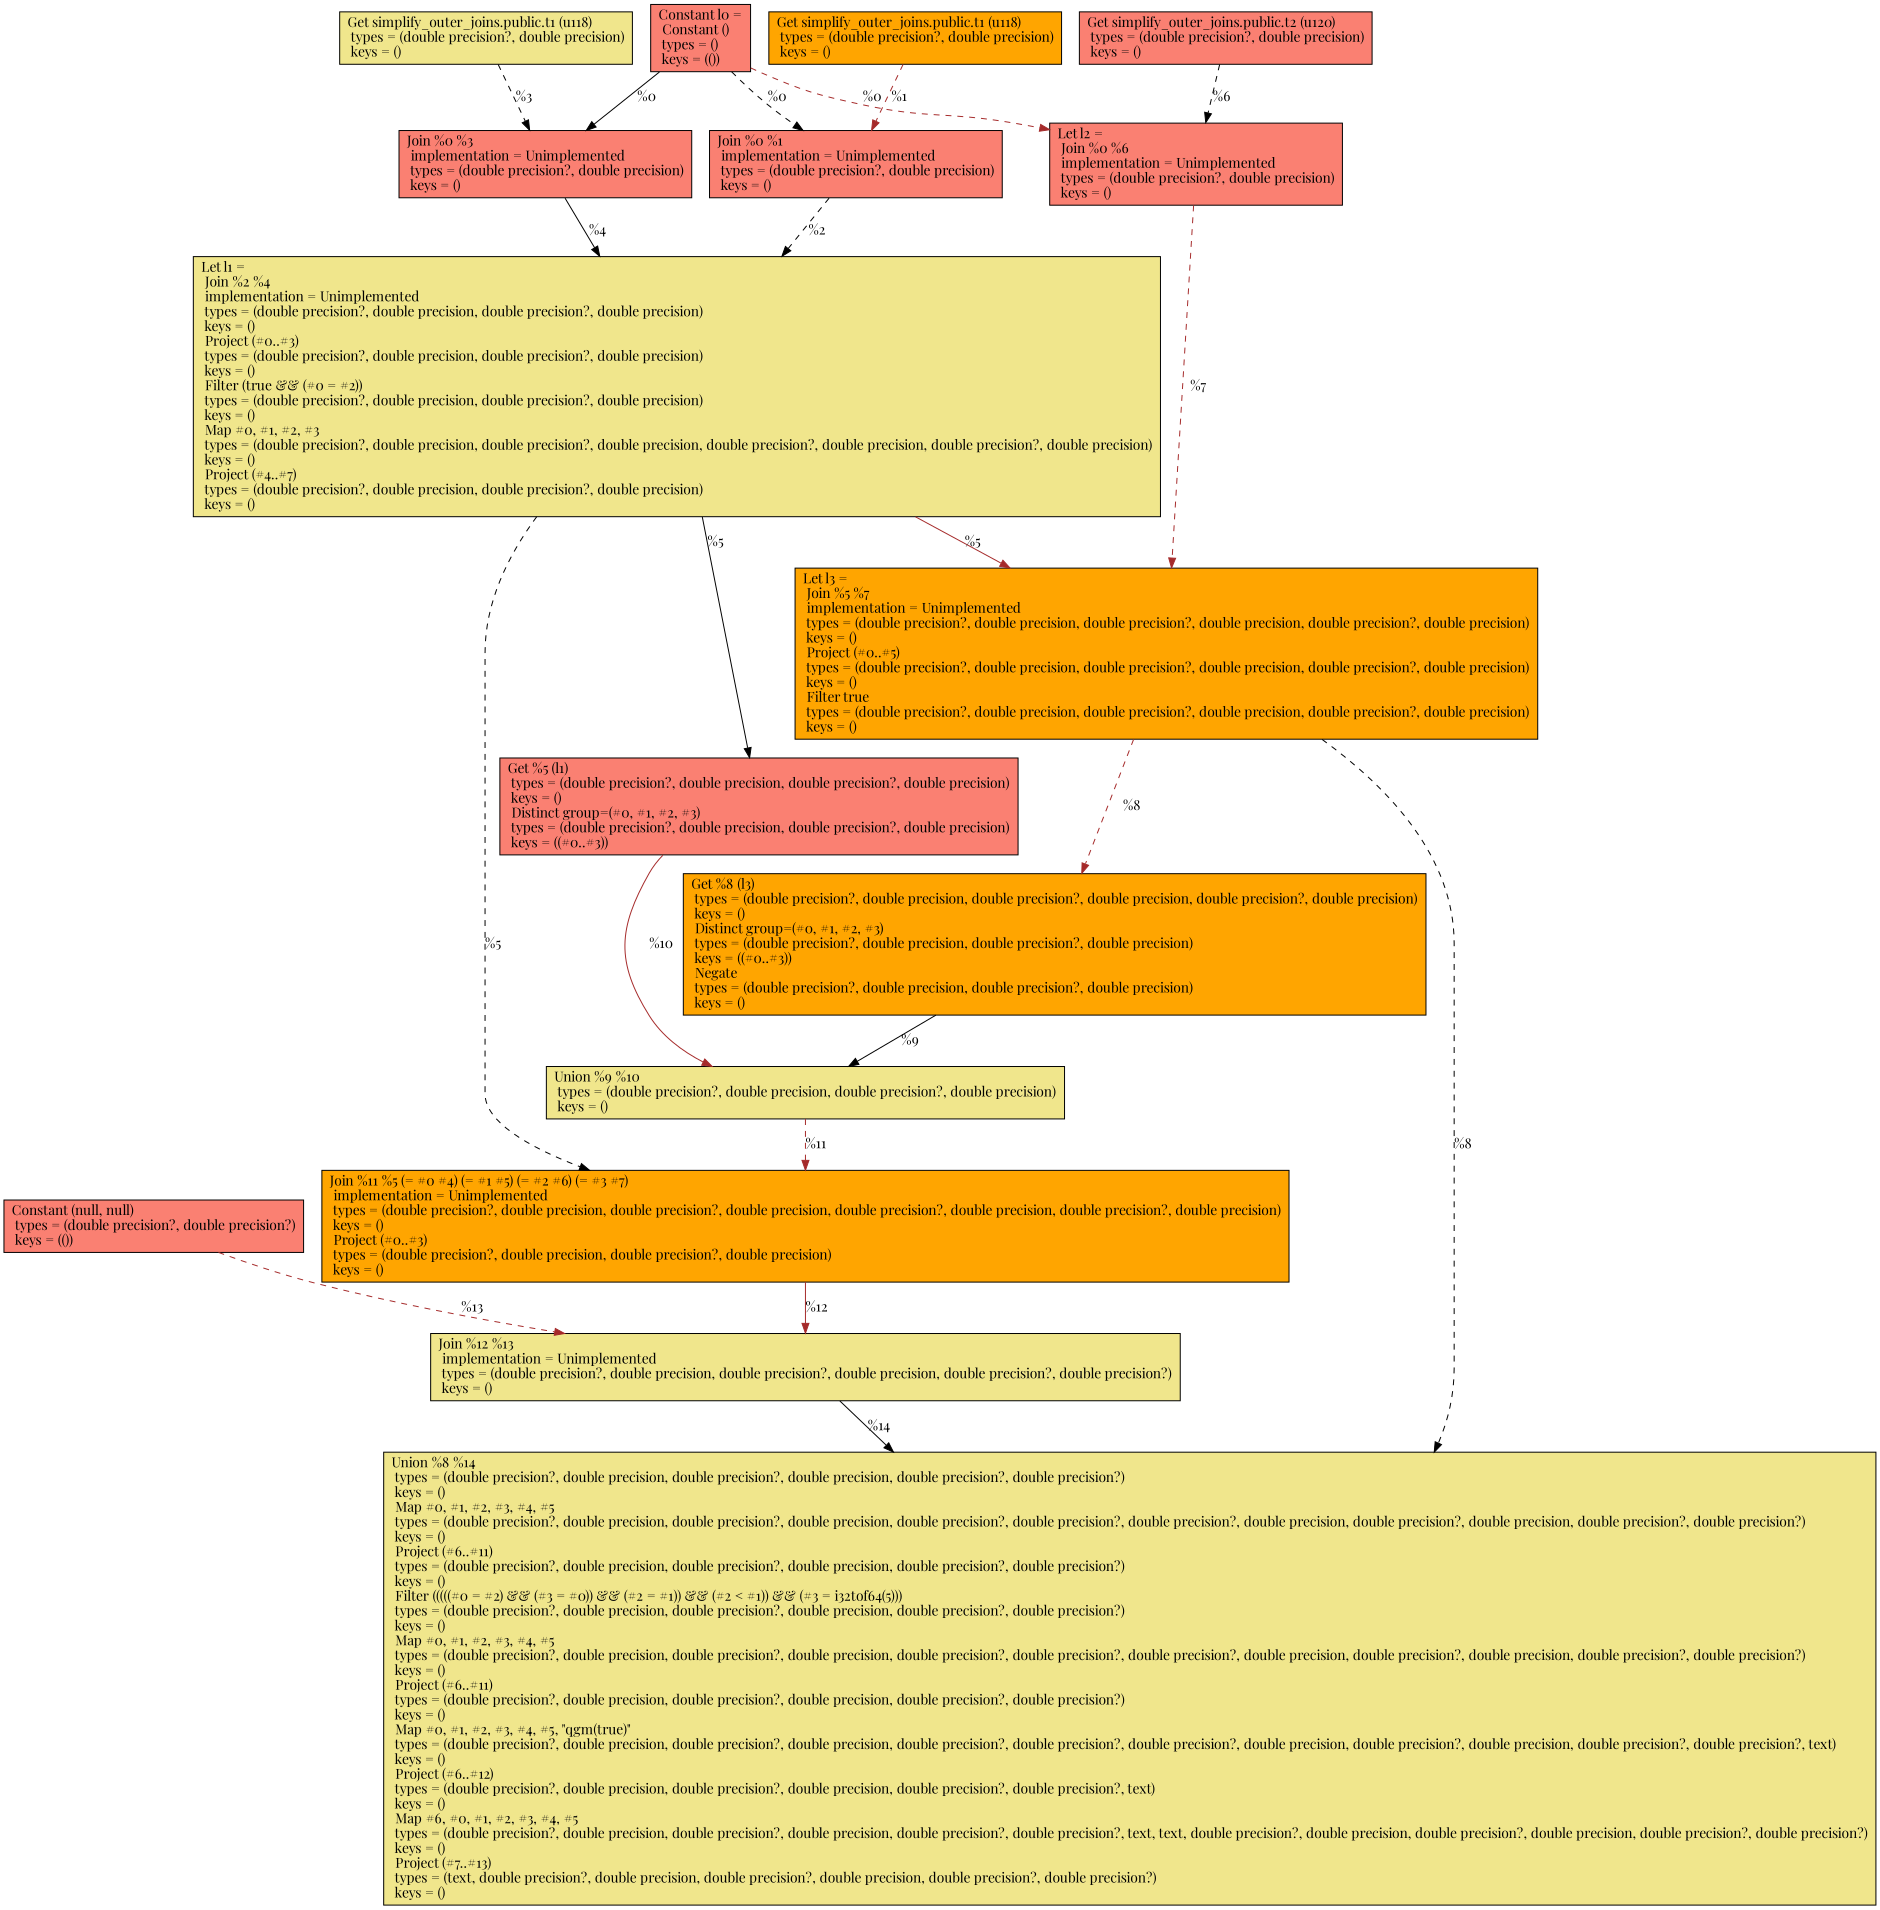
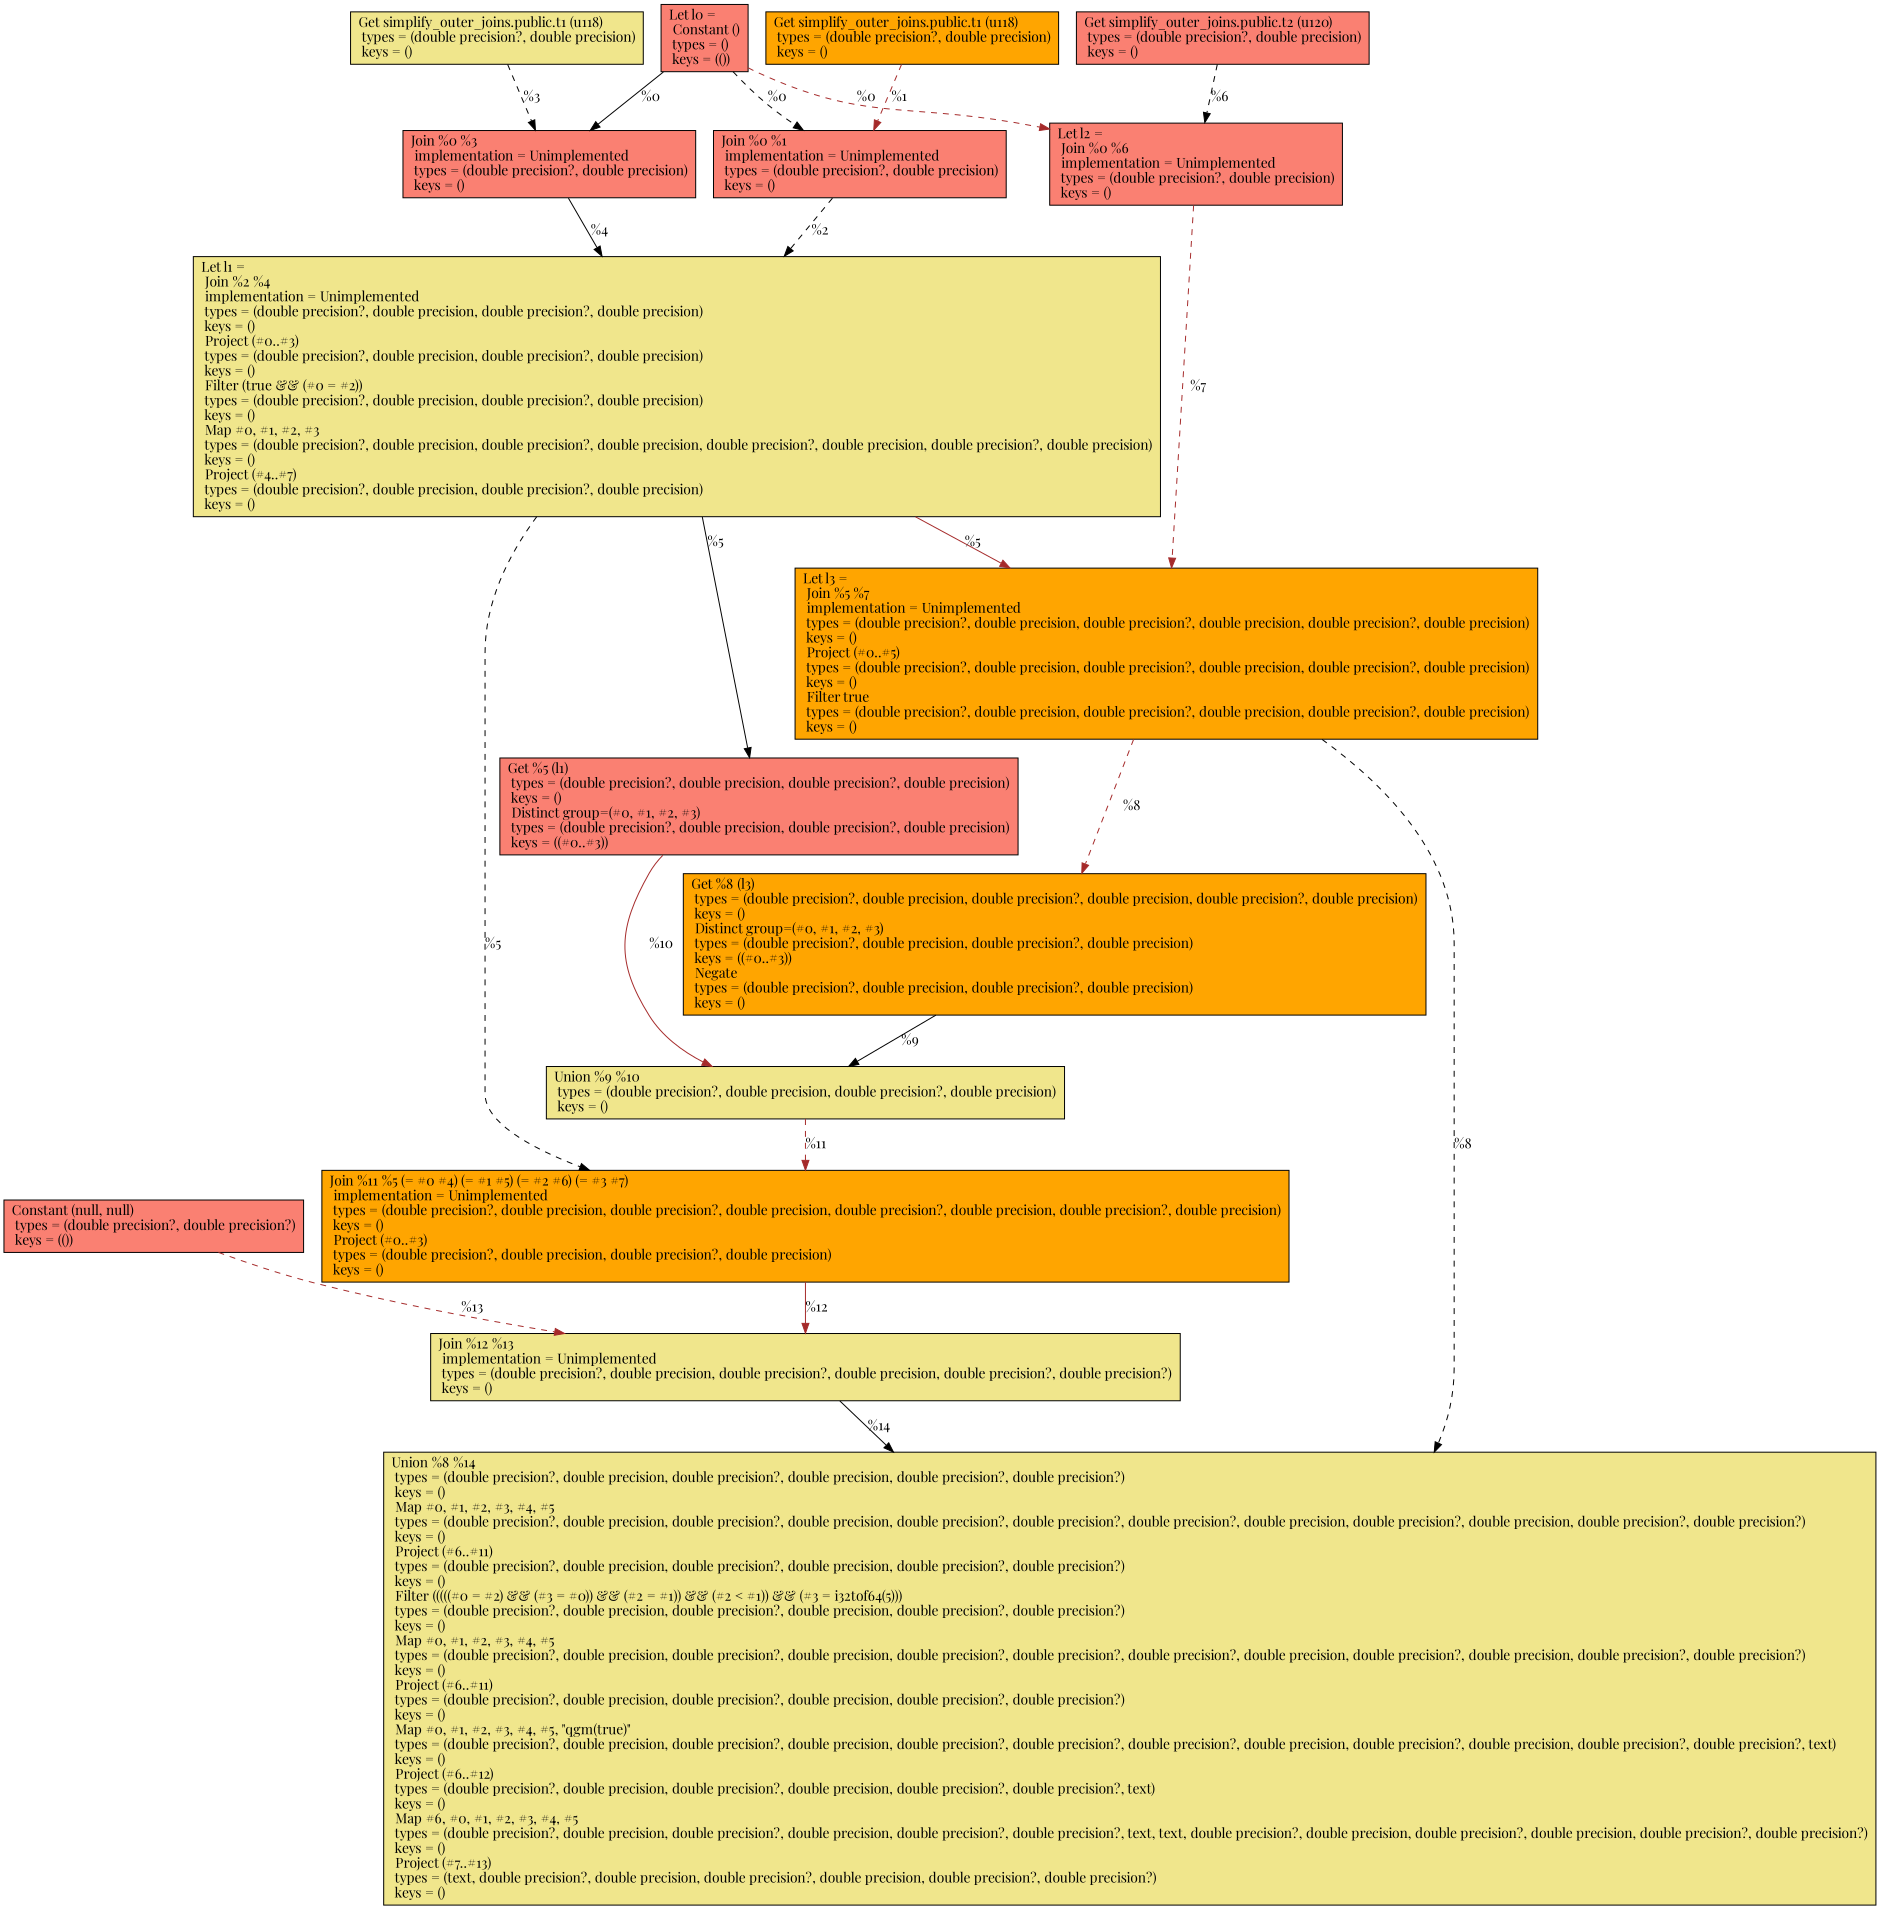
(701, 38) -> (705, 38)
